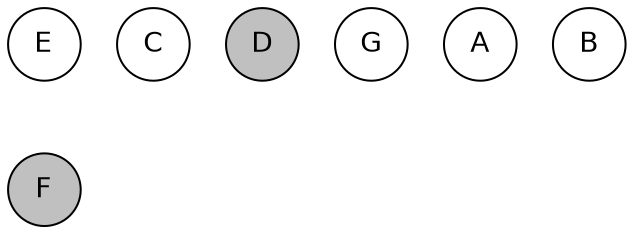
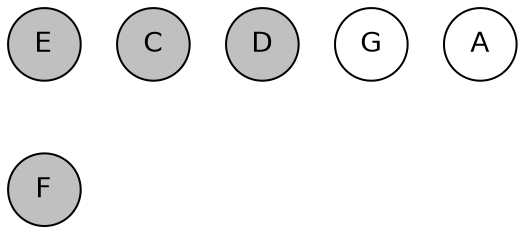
(44, 44) -> (44, 44)
(153, 44) -> (153, 44)
(589, 44) -> none
